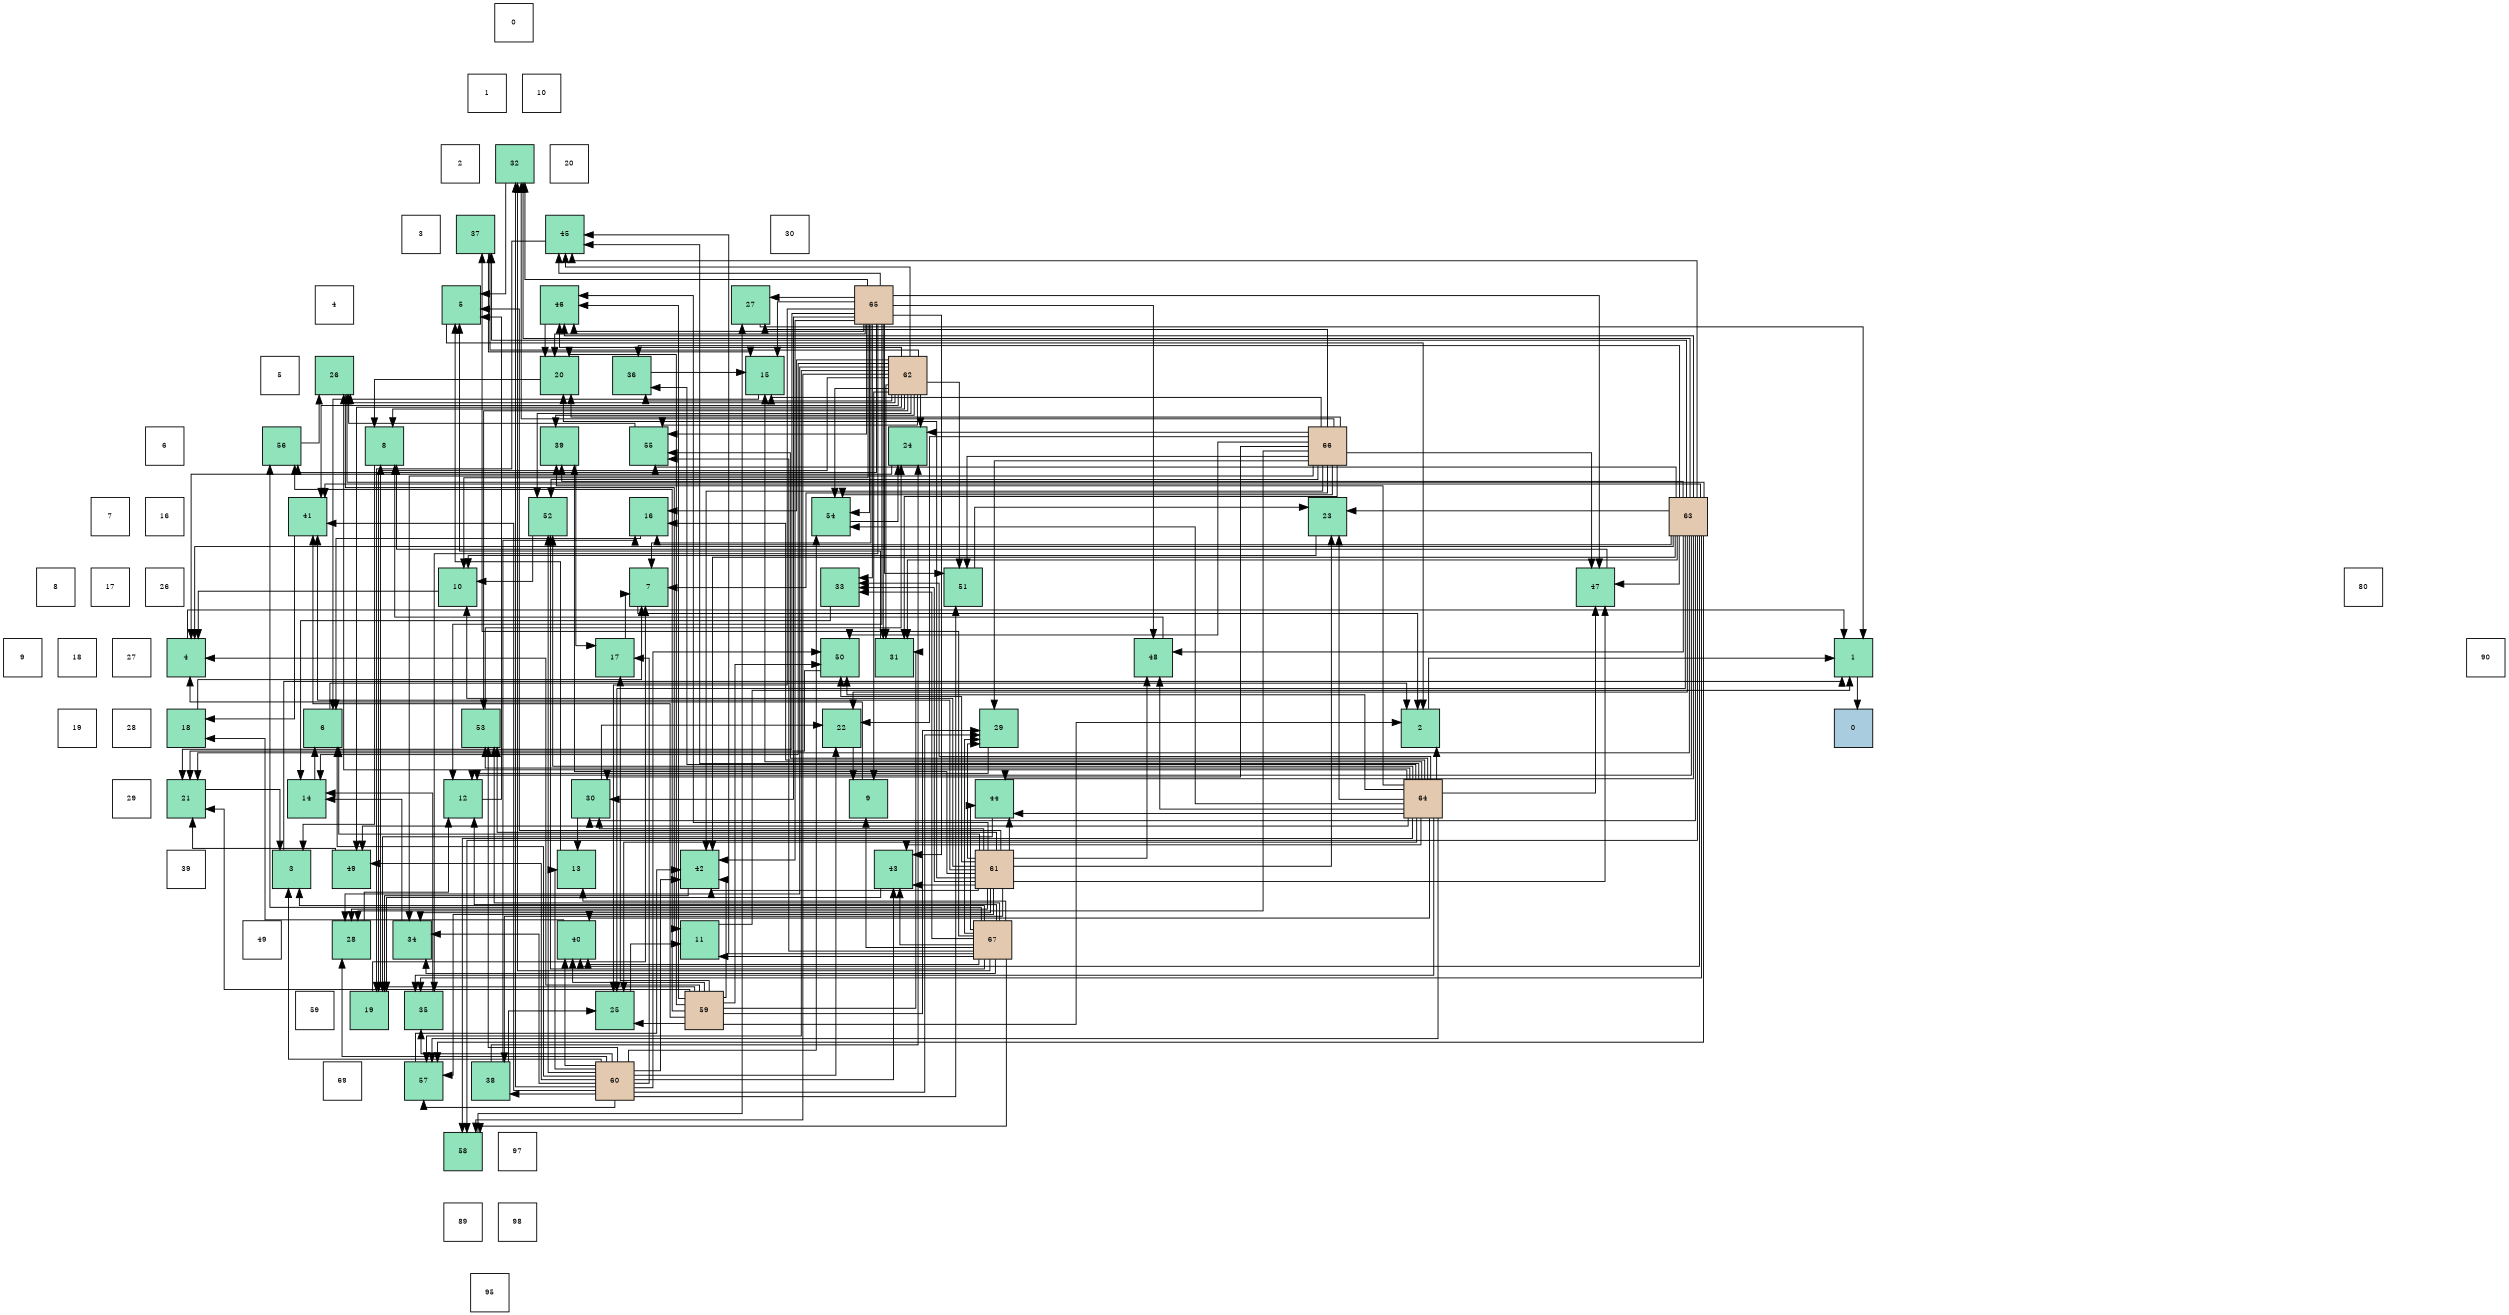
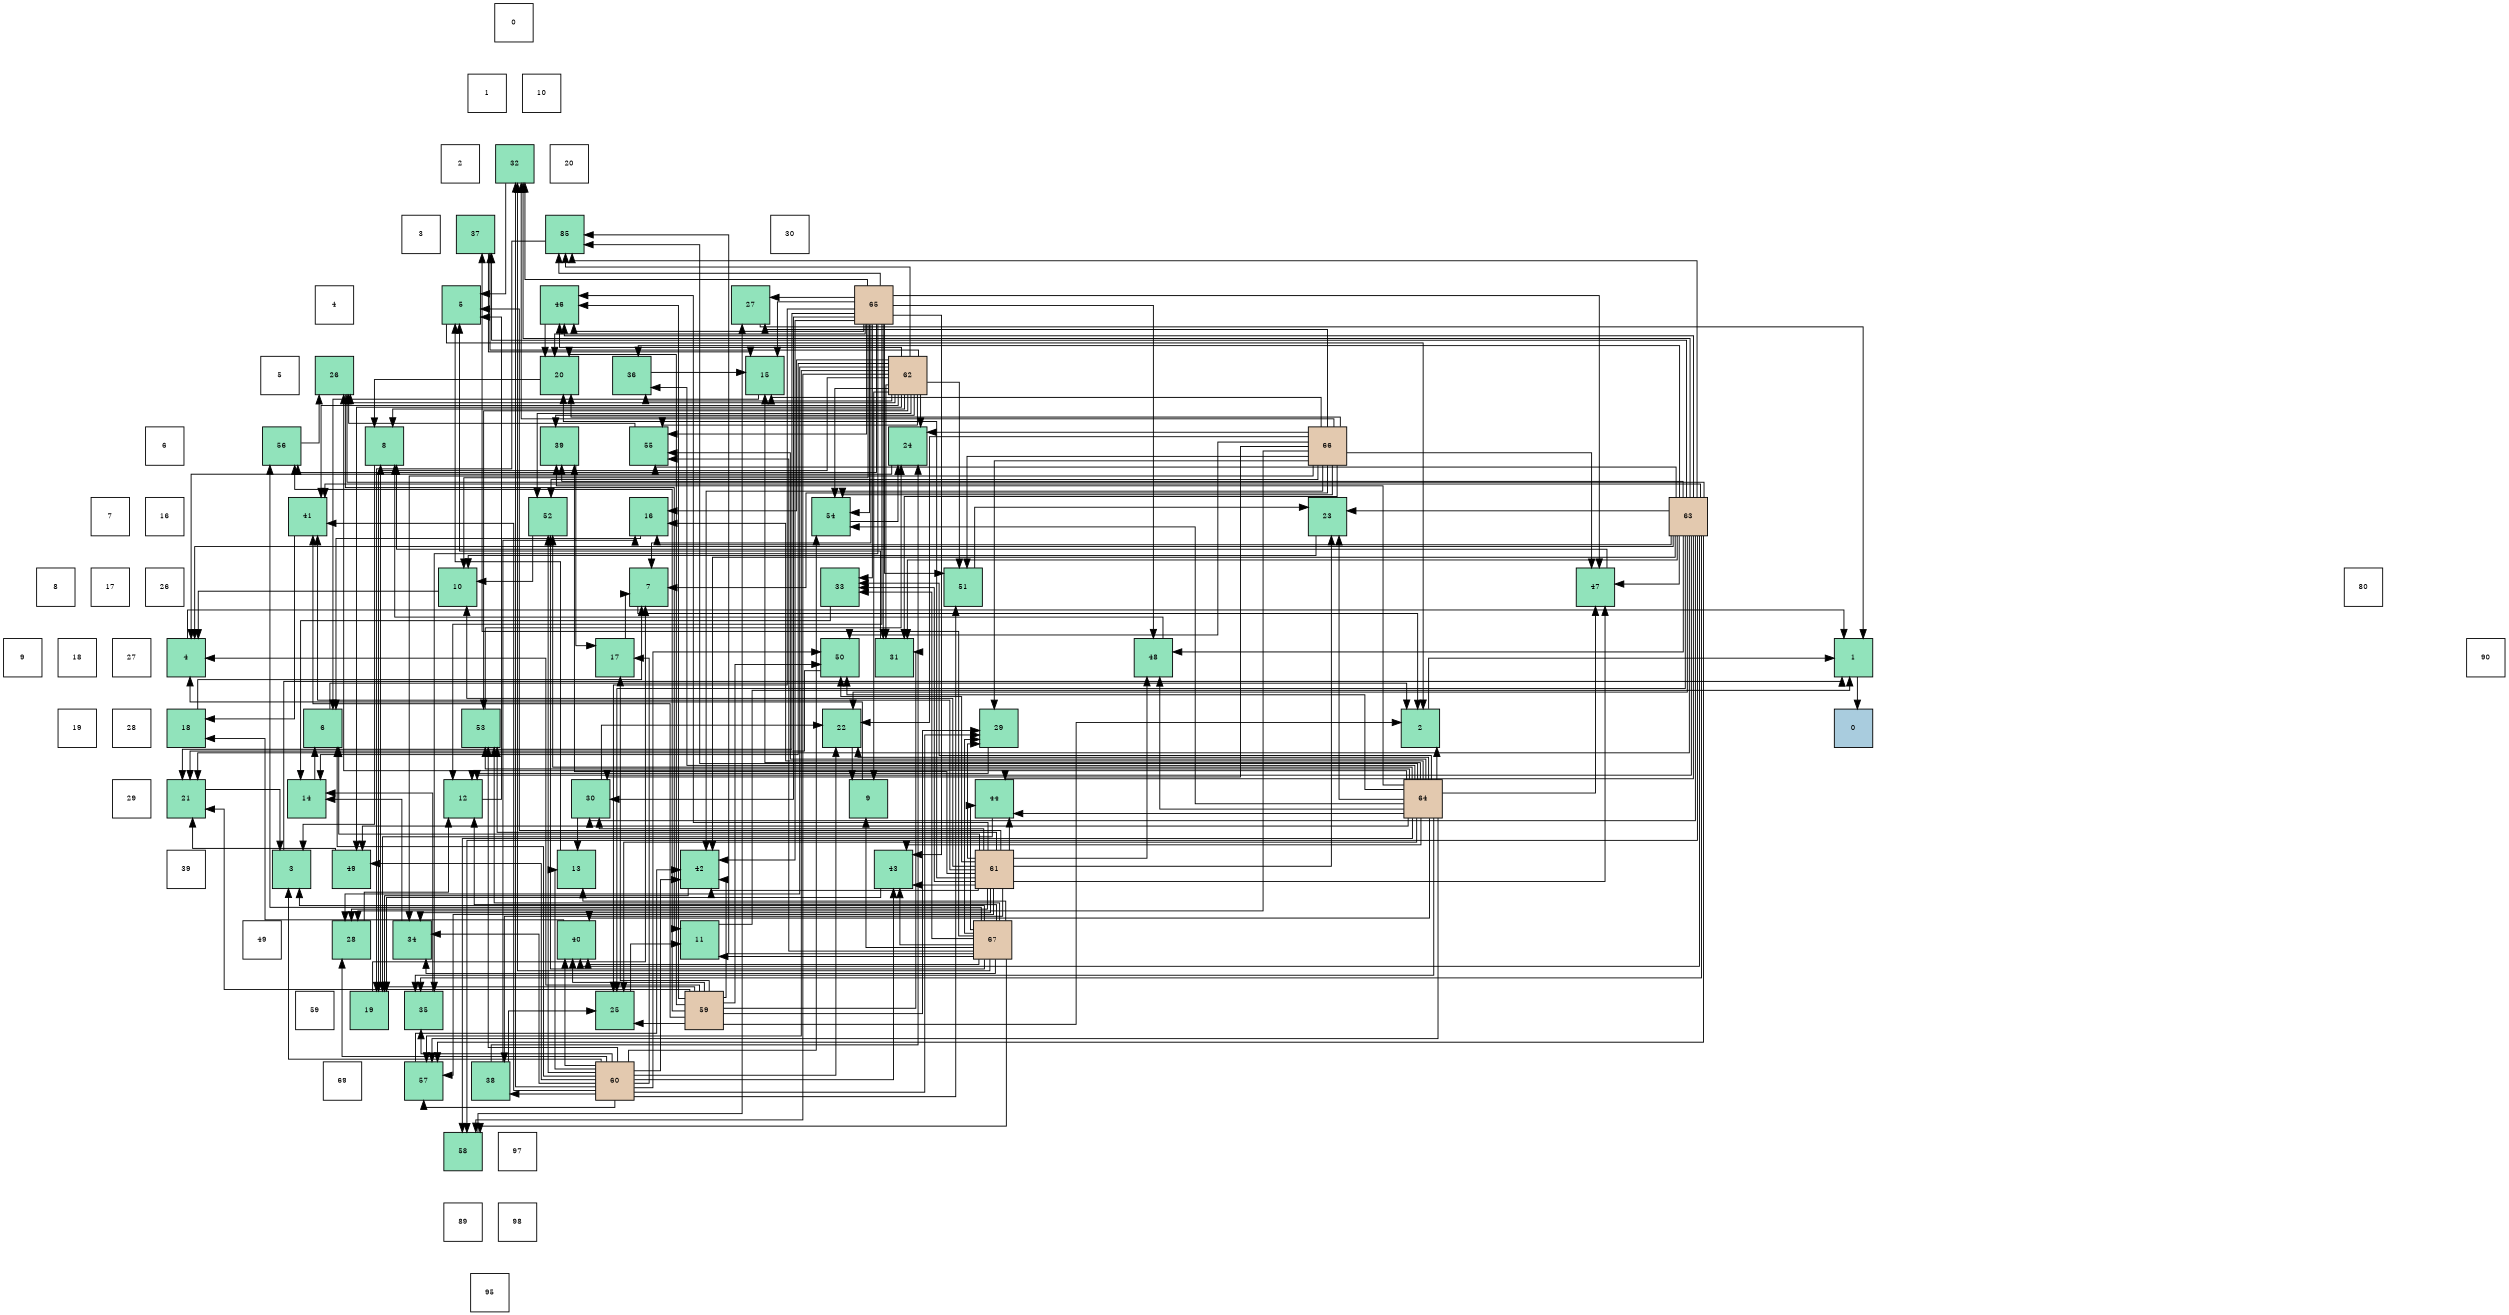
(565, 234) -> (565, 234)
none -> (1154, 757)
